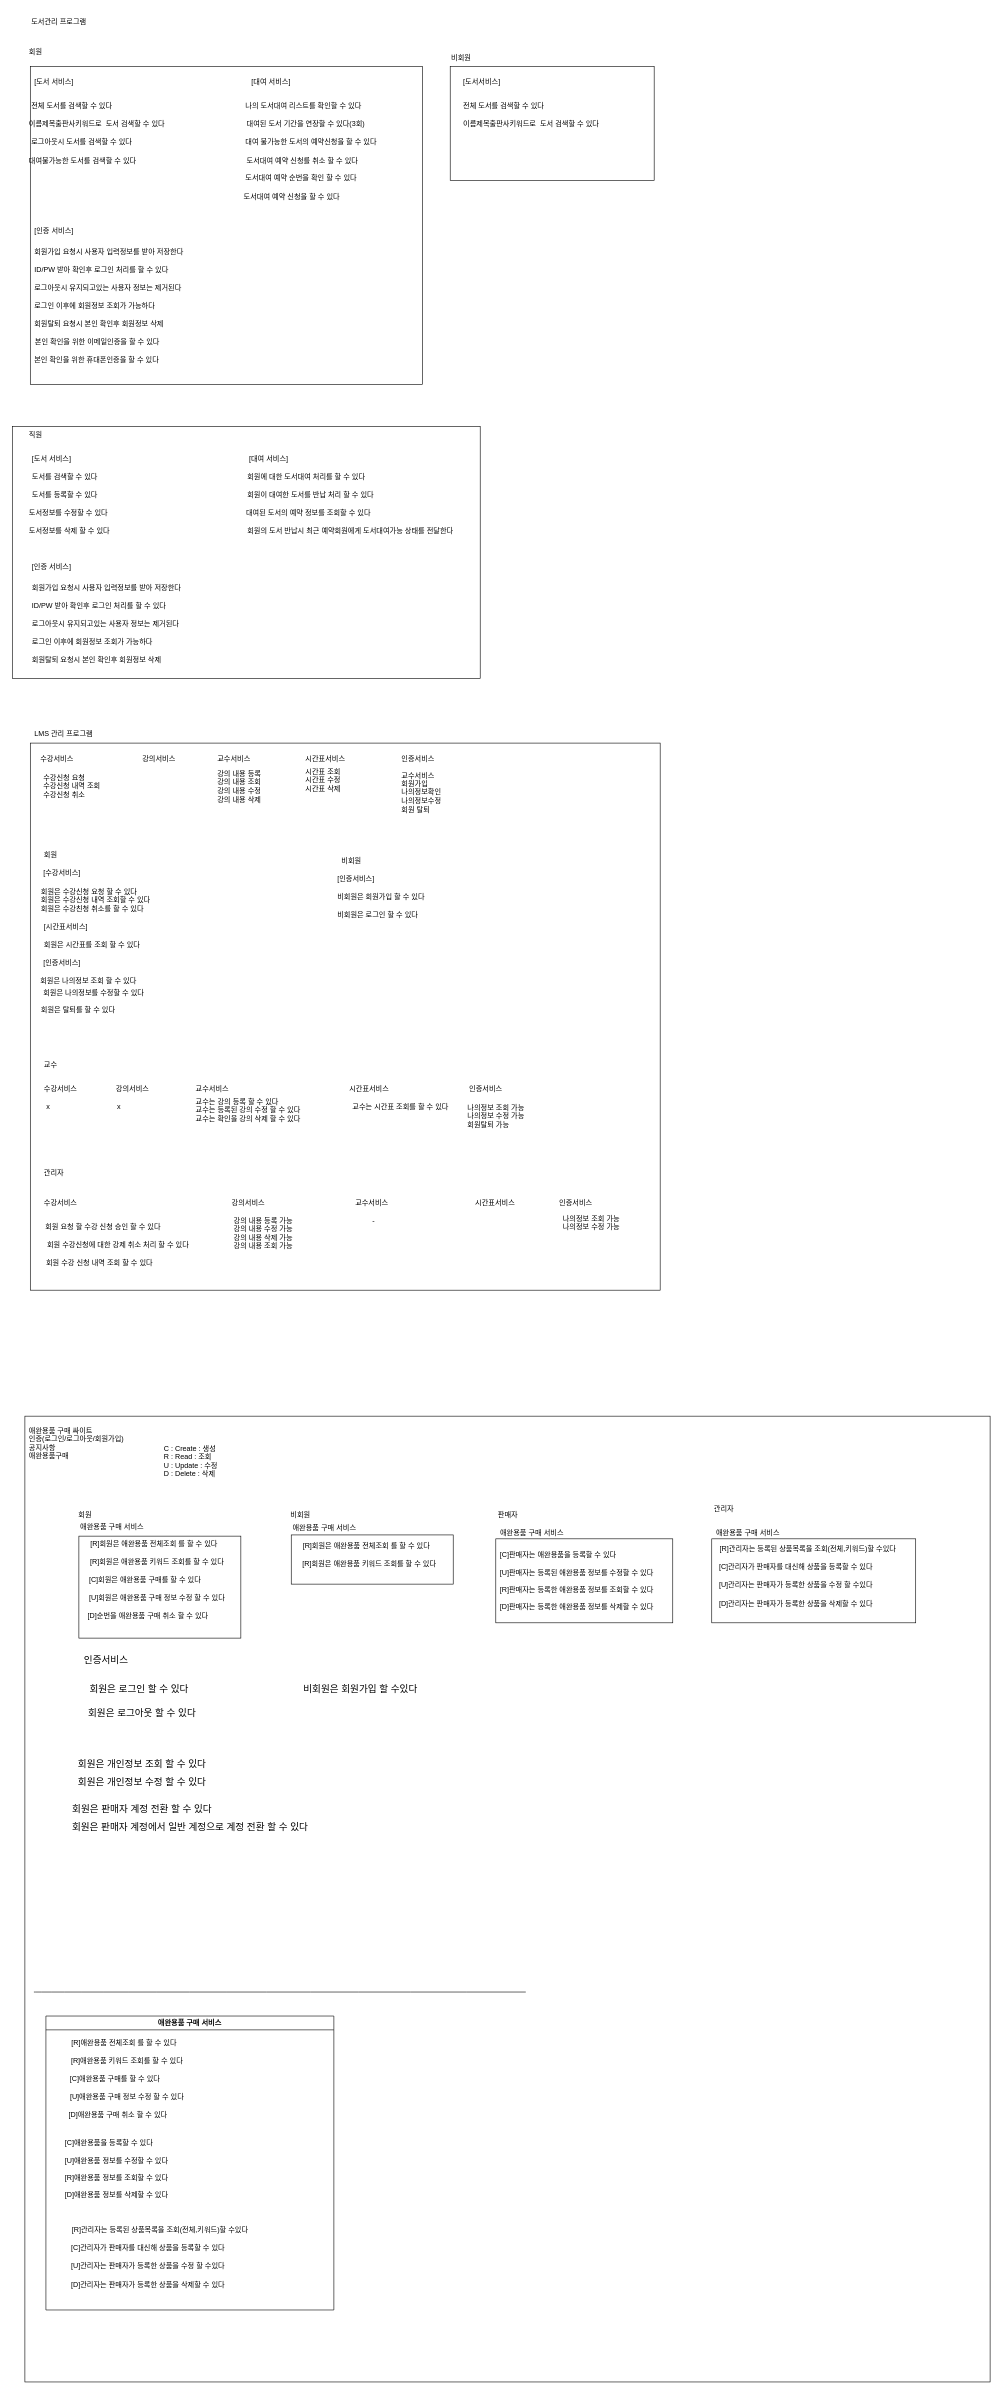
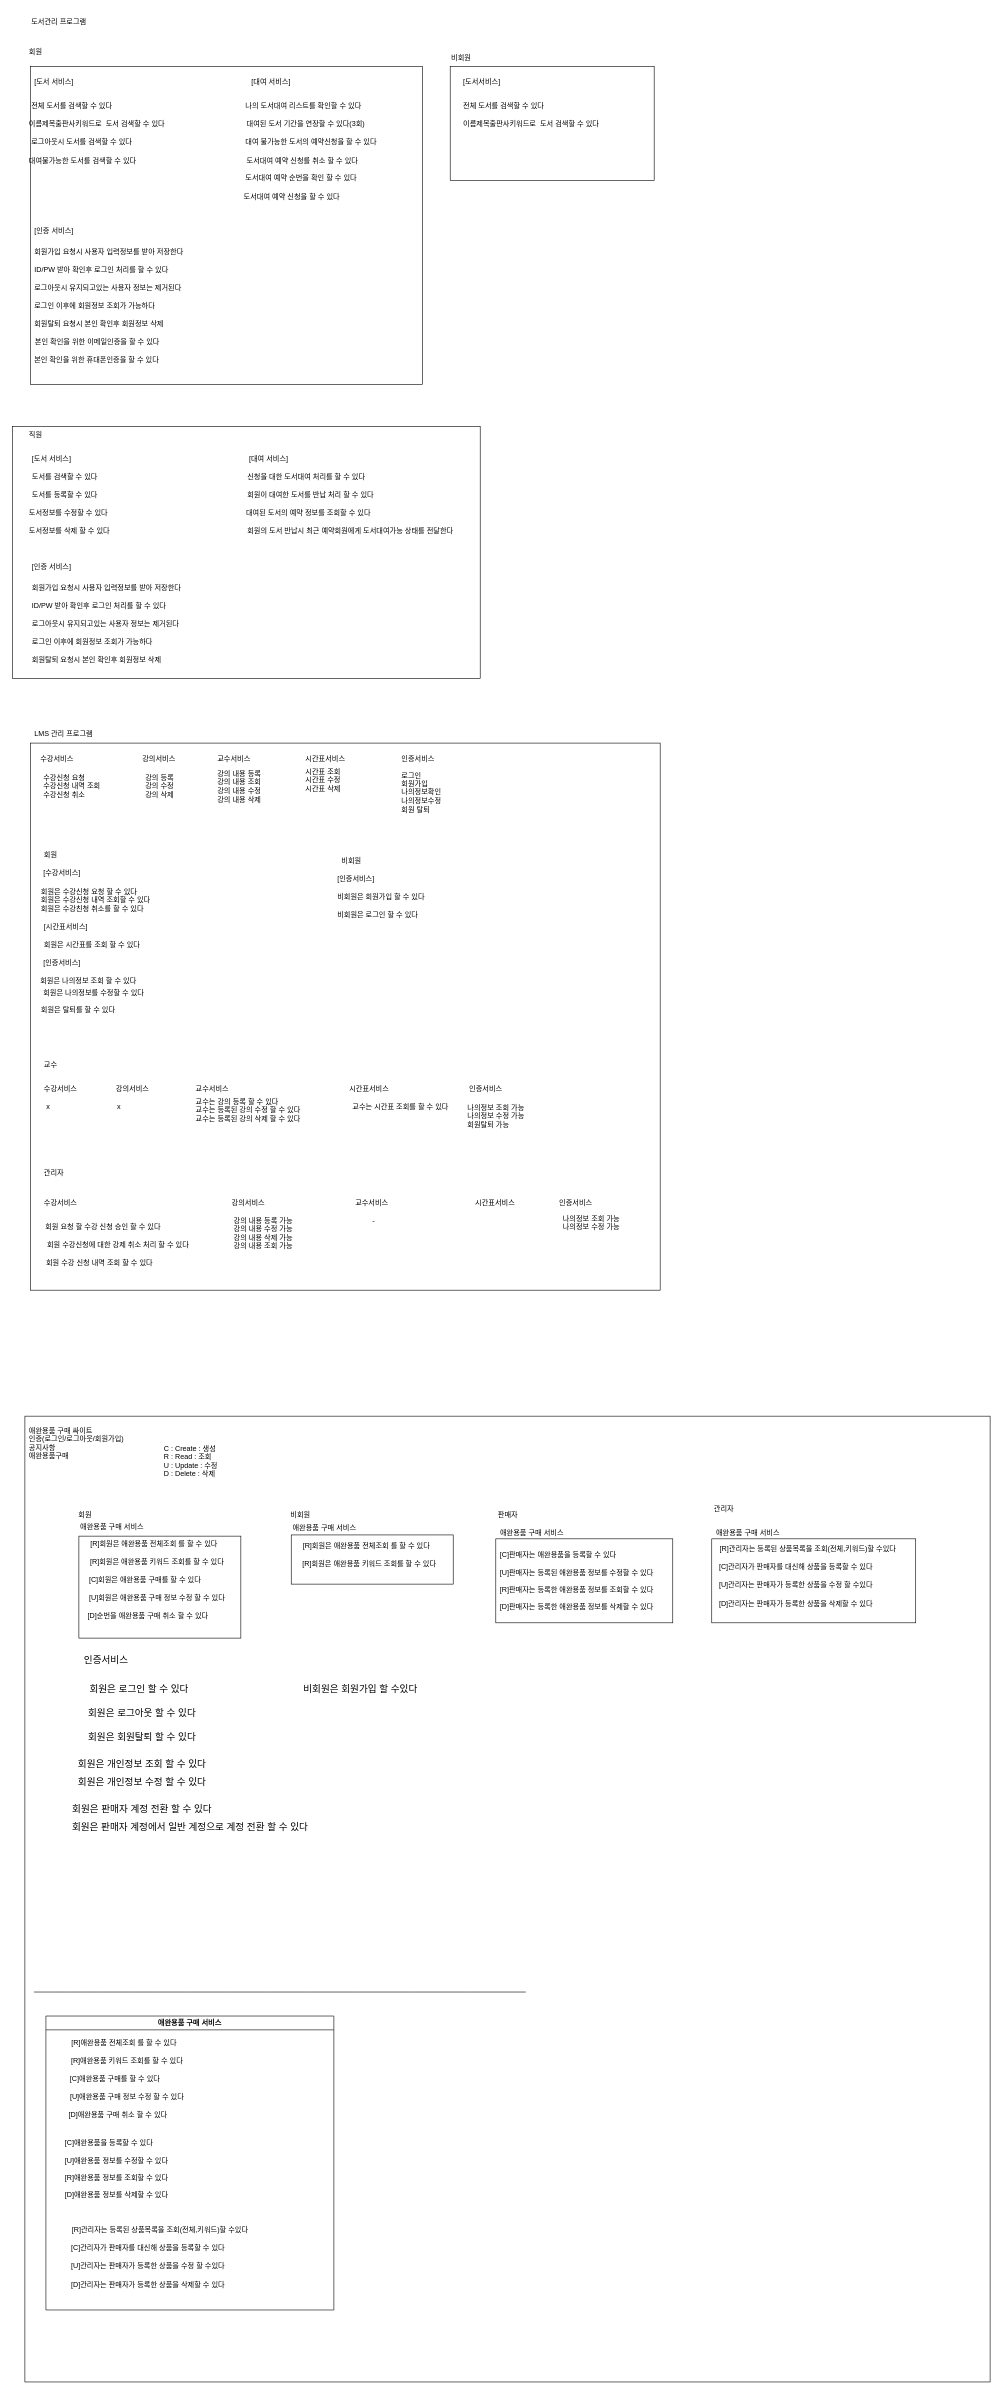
(312, 477) -> (312, 477)
none -> (165, 786)
(423, 792) -> (423, 792)
(253, 1110) -> (253, 1110)
none -> (142, 1737)
